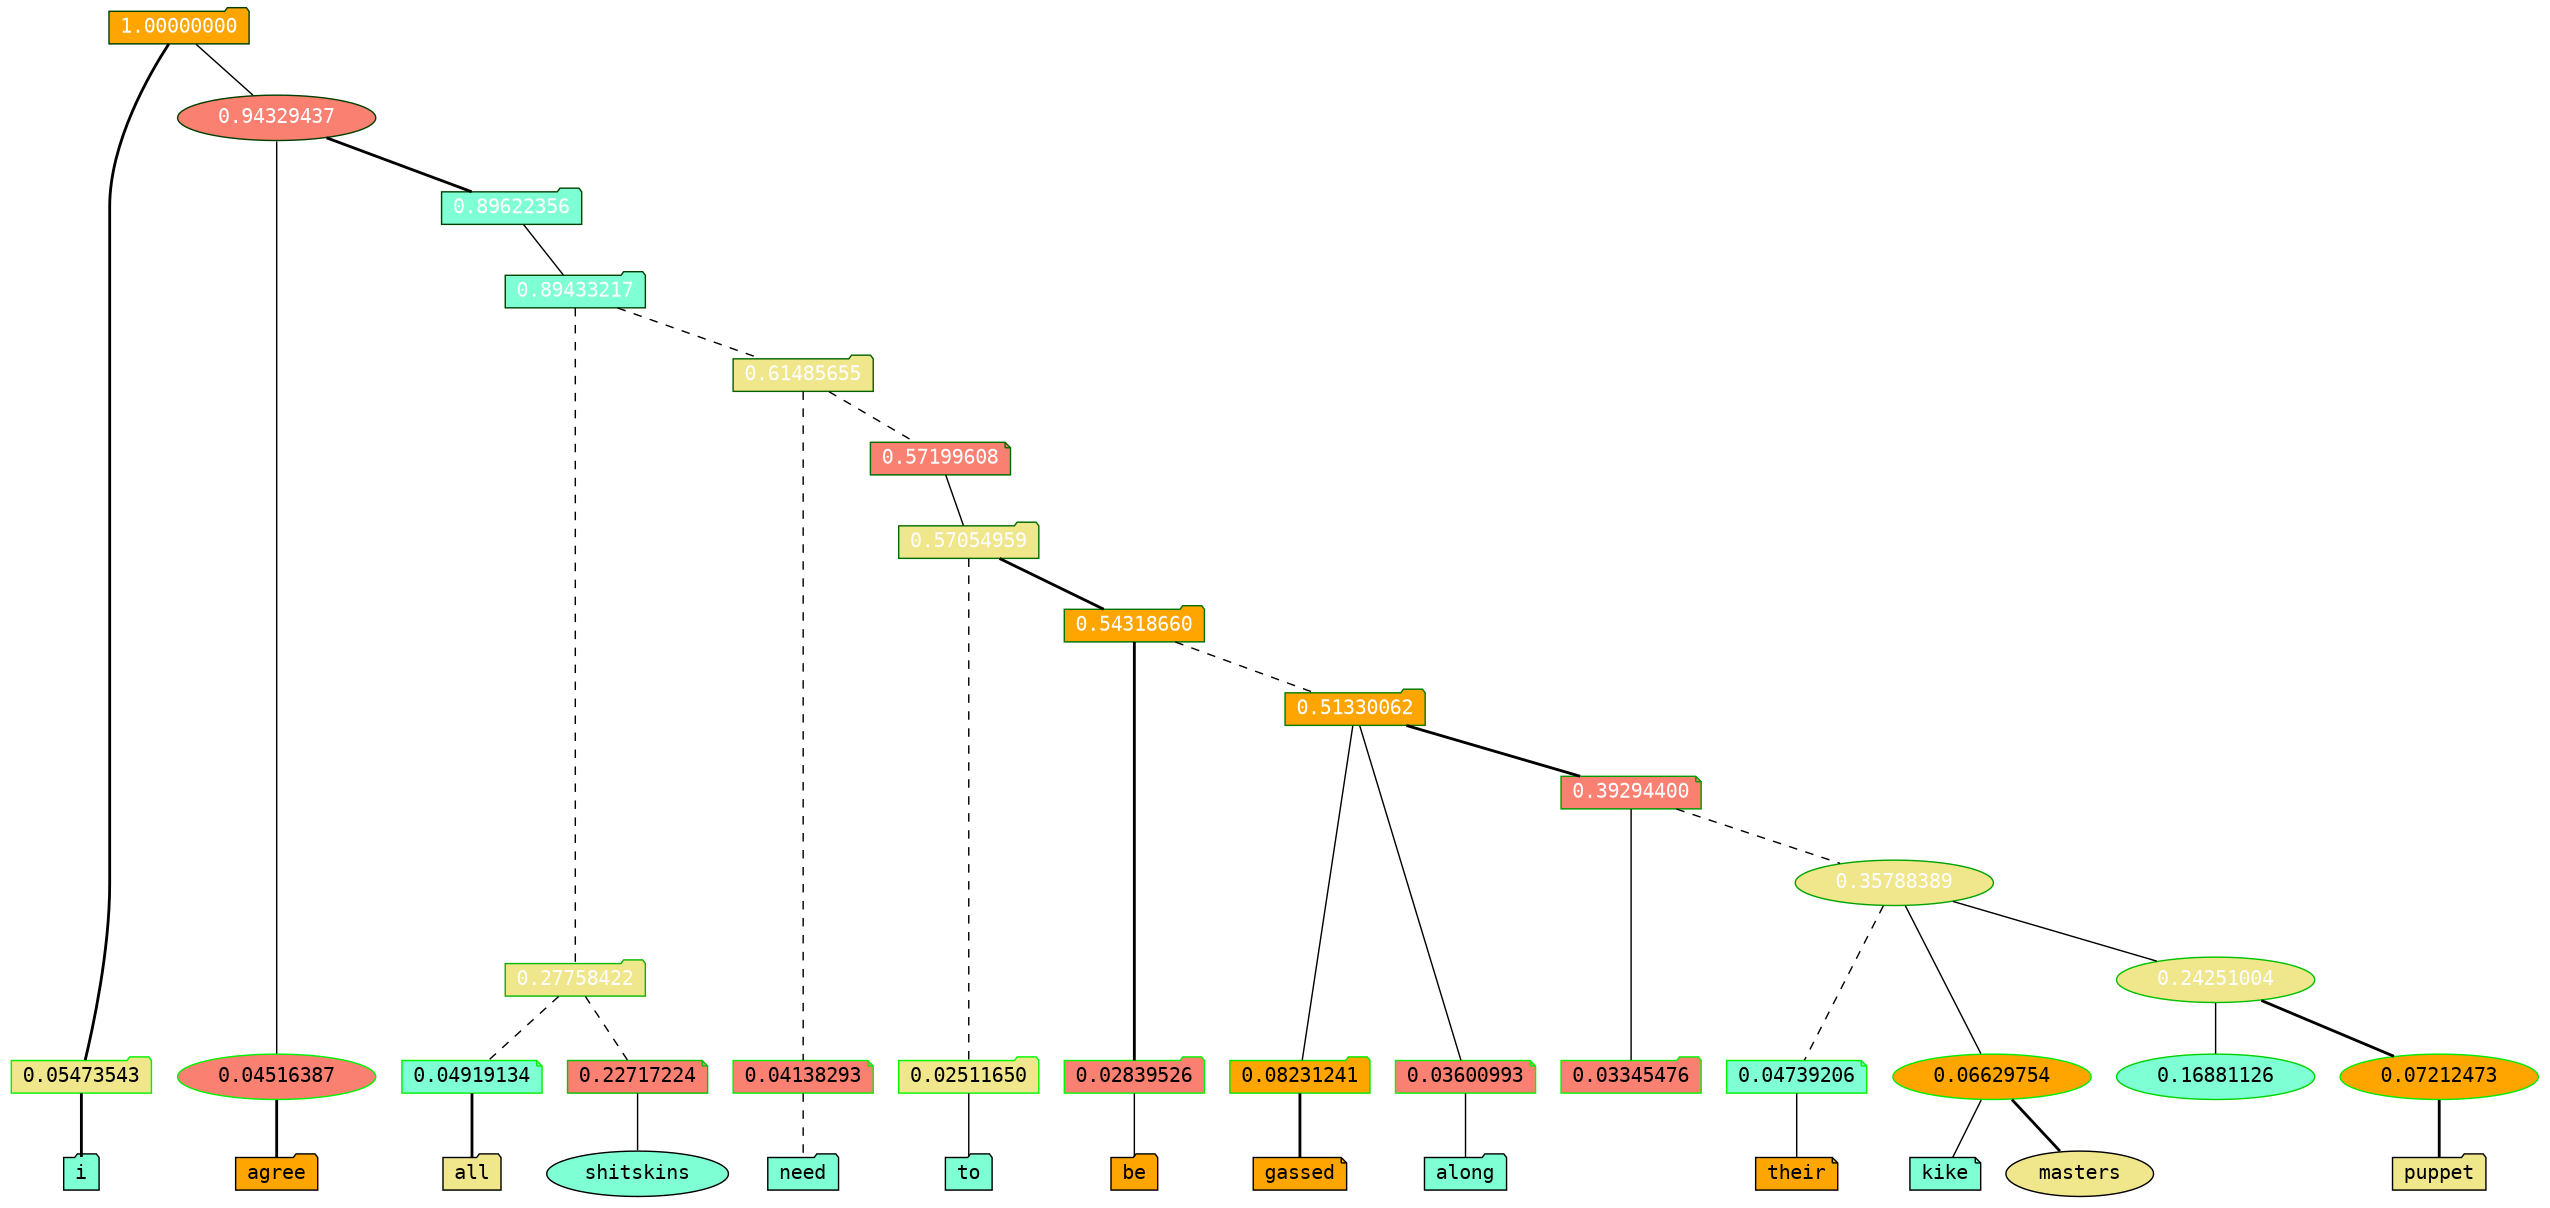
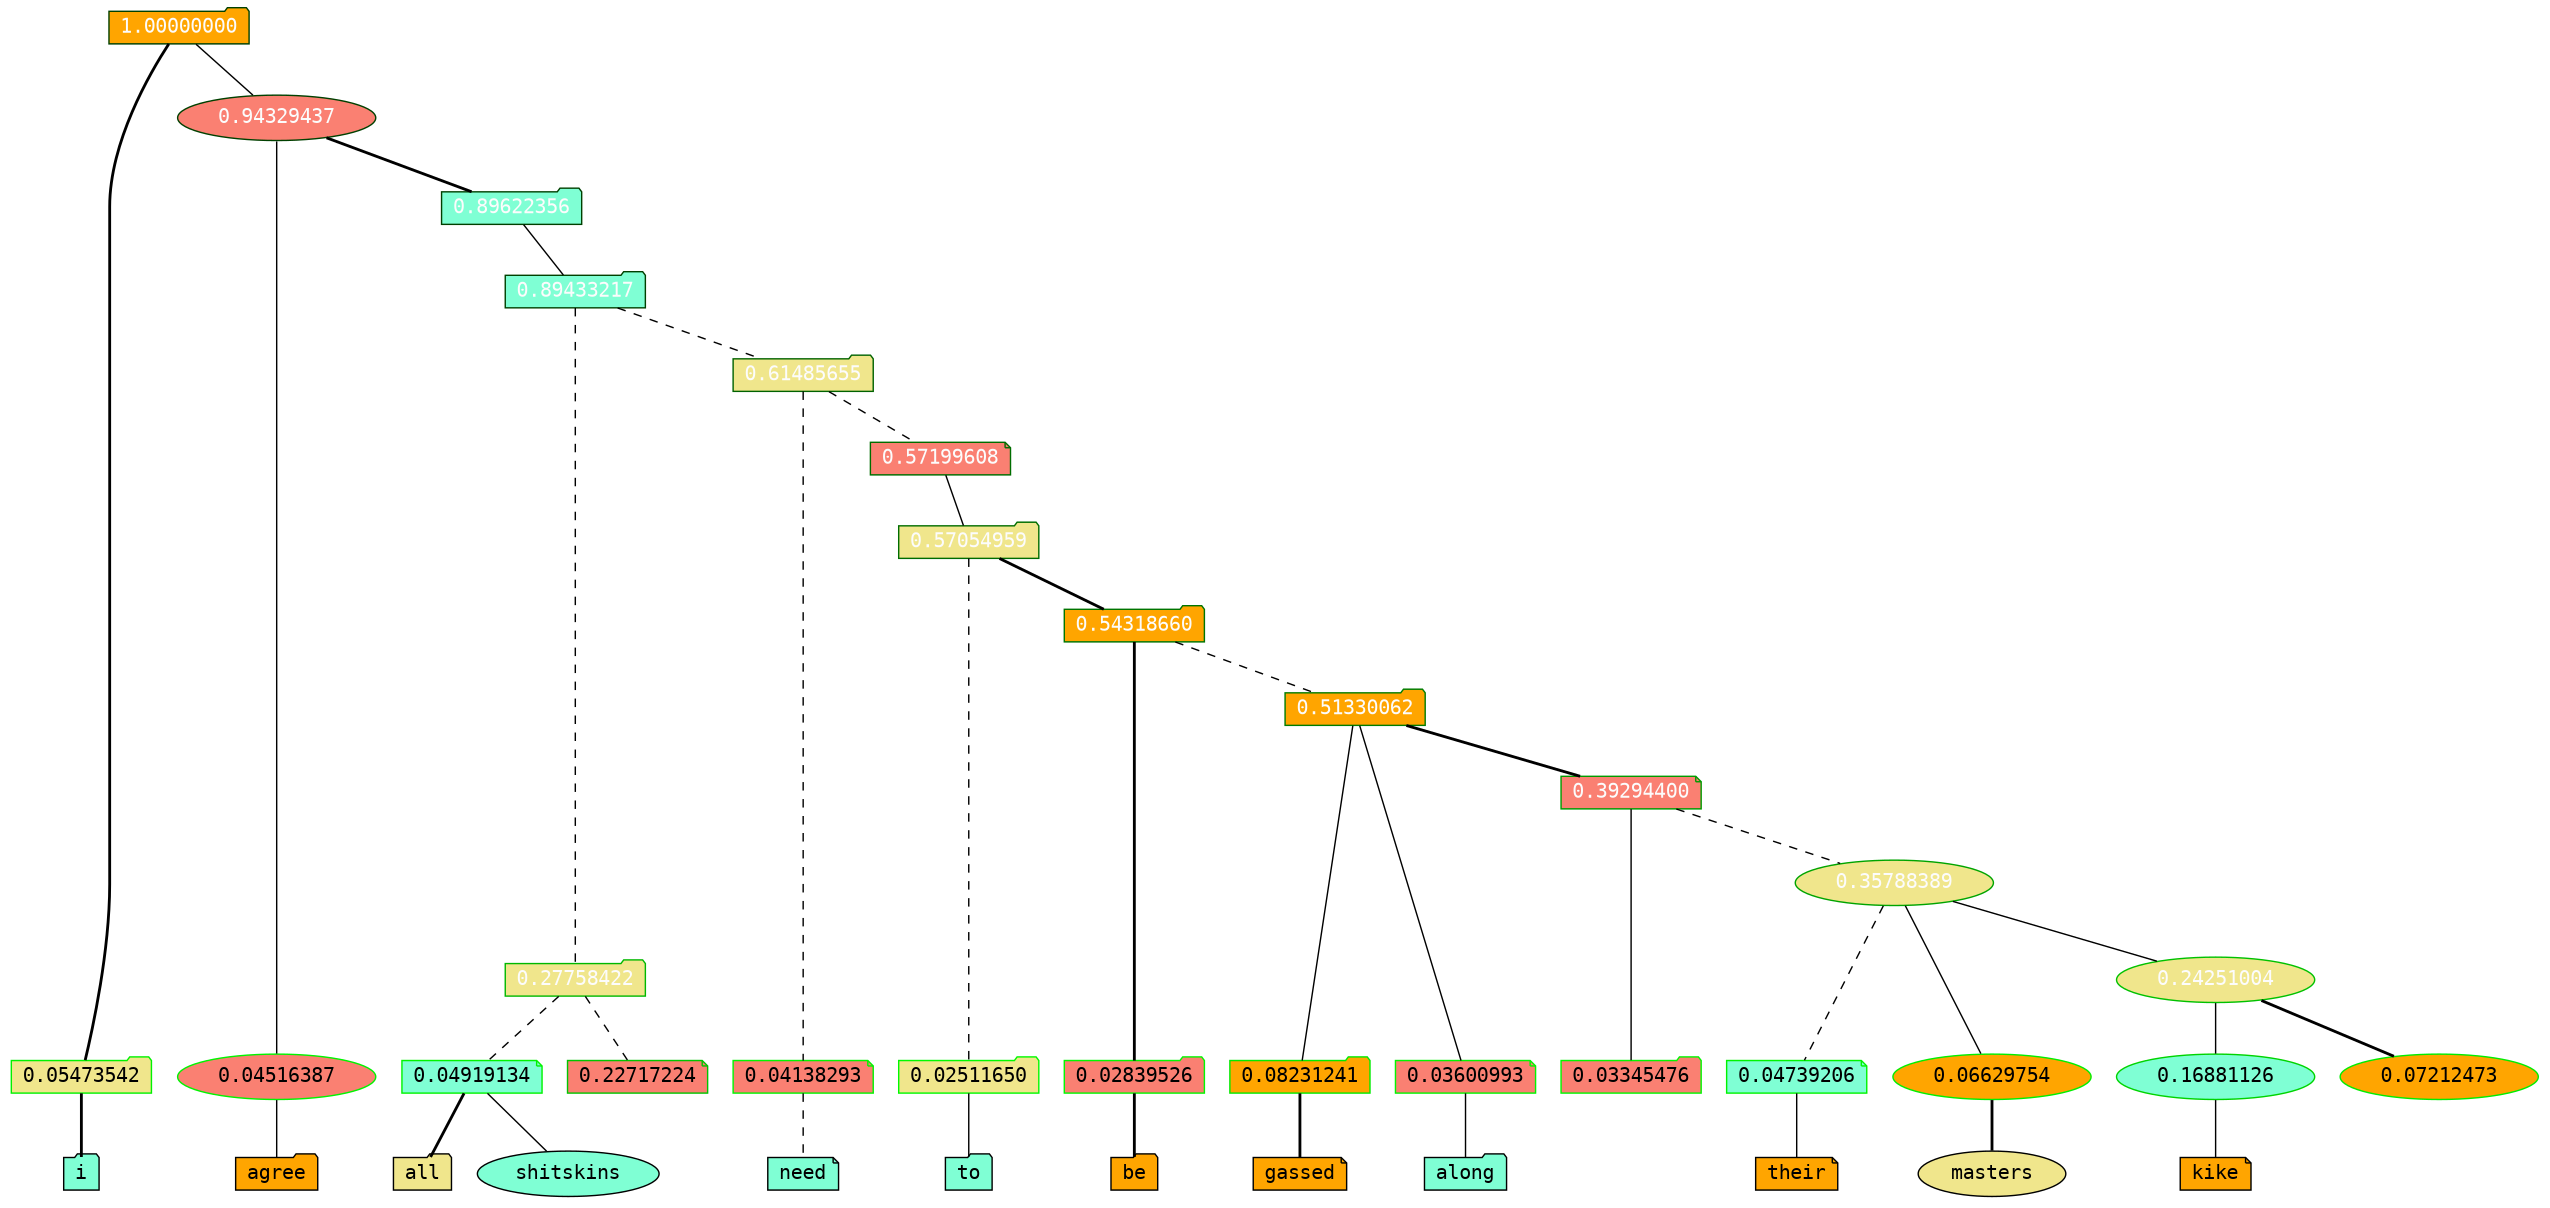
(81, 1077) -> (81, 1077)
(638, 1122) -> (517, 1122)
(1134, 1125) -> (1134, 1125)
(277, 1129) -> (277, 1129)
(1967, 1129) -> (2216, 1129)
(803, 1174) -> (803, 1174)
(1945, 1174) -> (2216, 1174)
(2439, 1174) -> none
